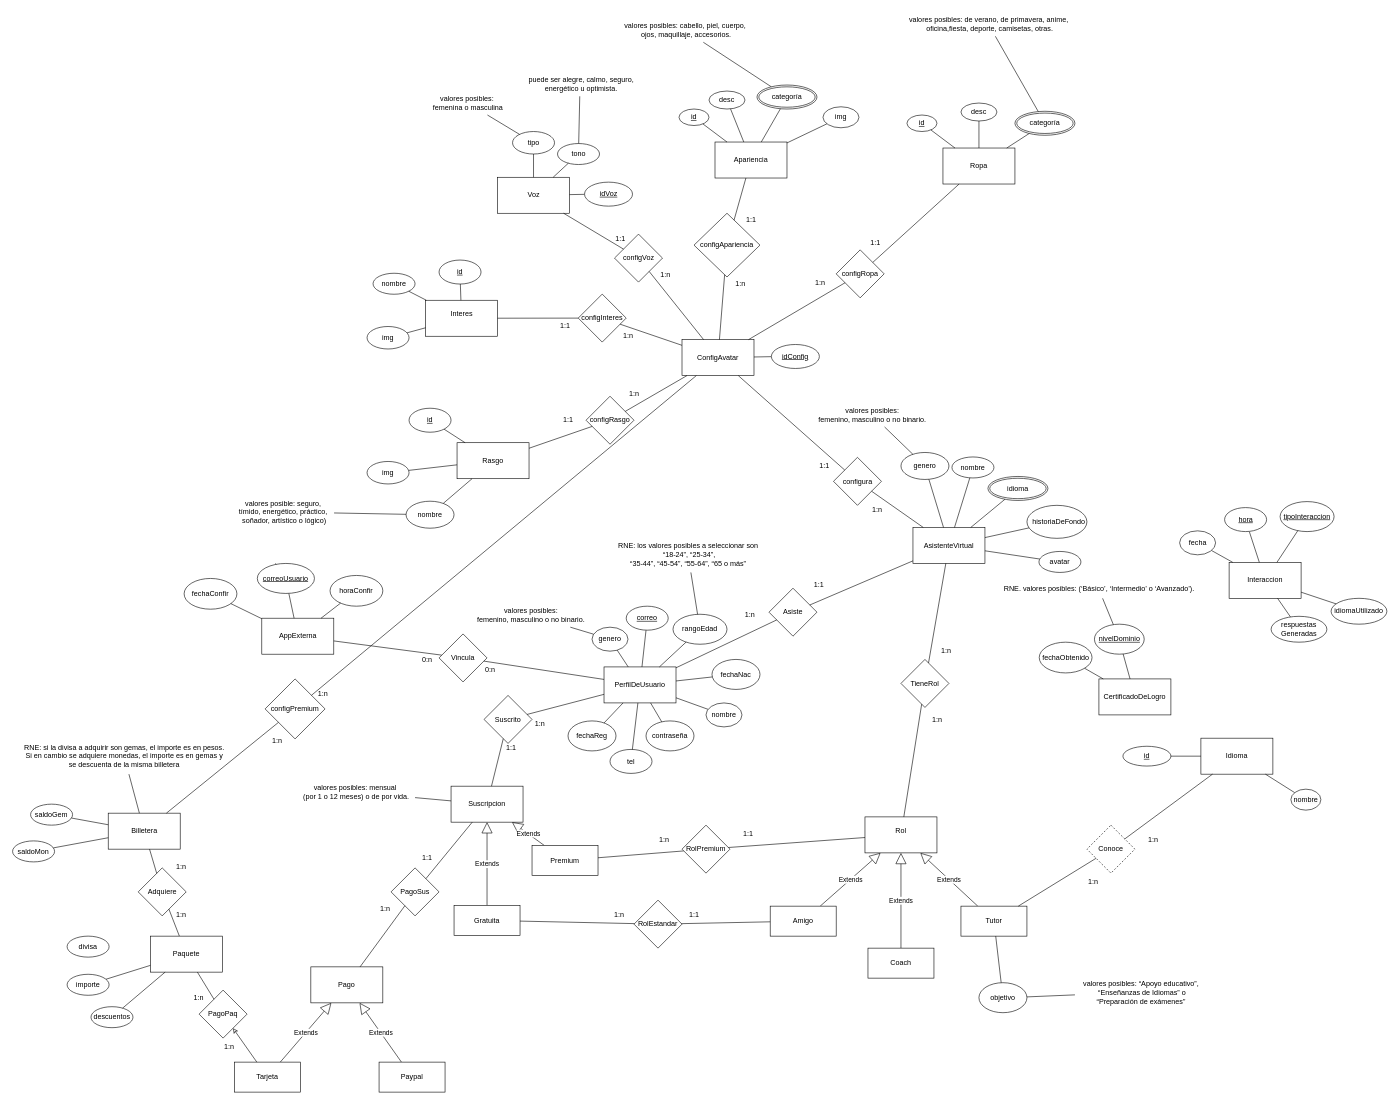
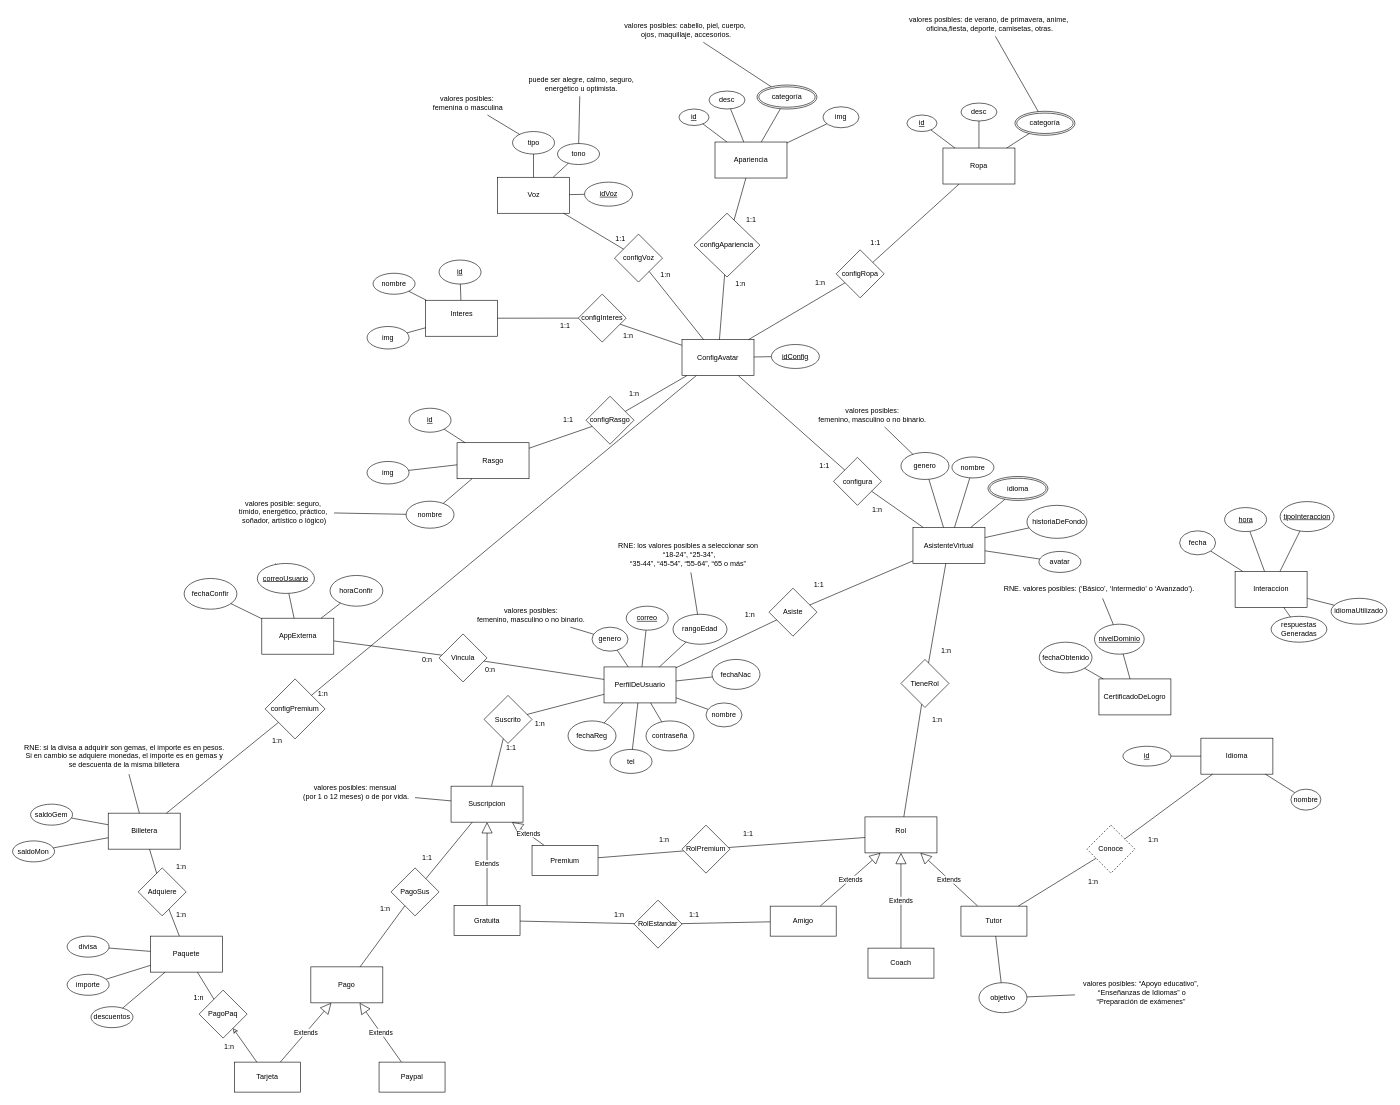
(1265, 580) -> (1271, 589)
none -> (129, 950)
